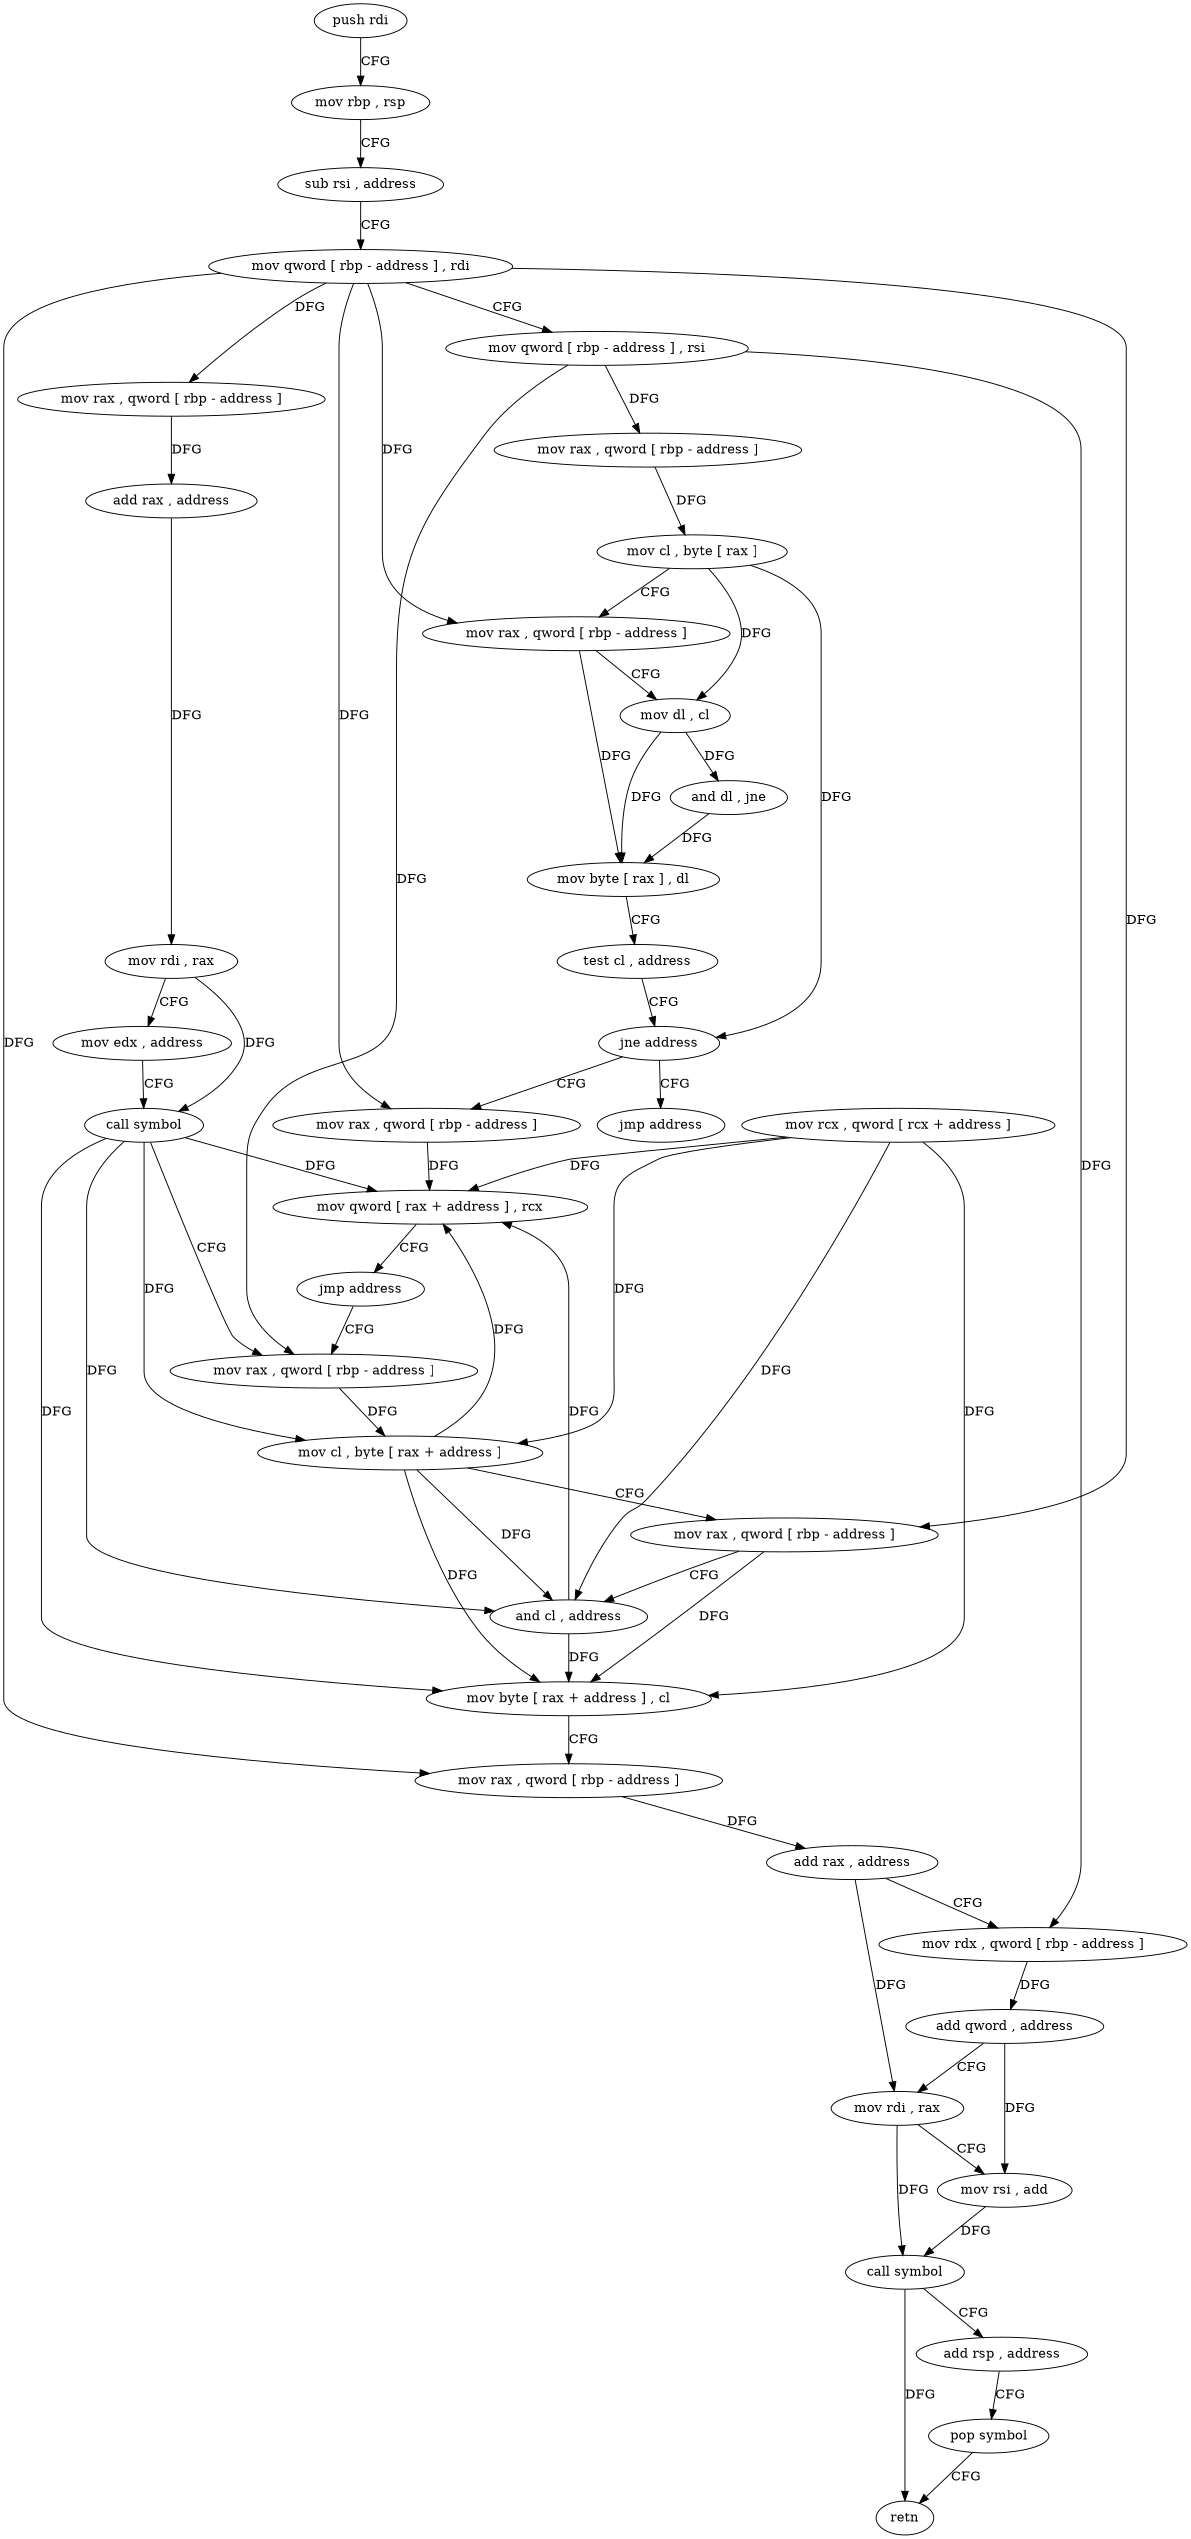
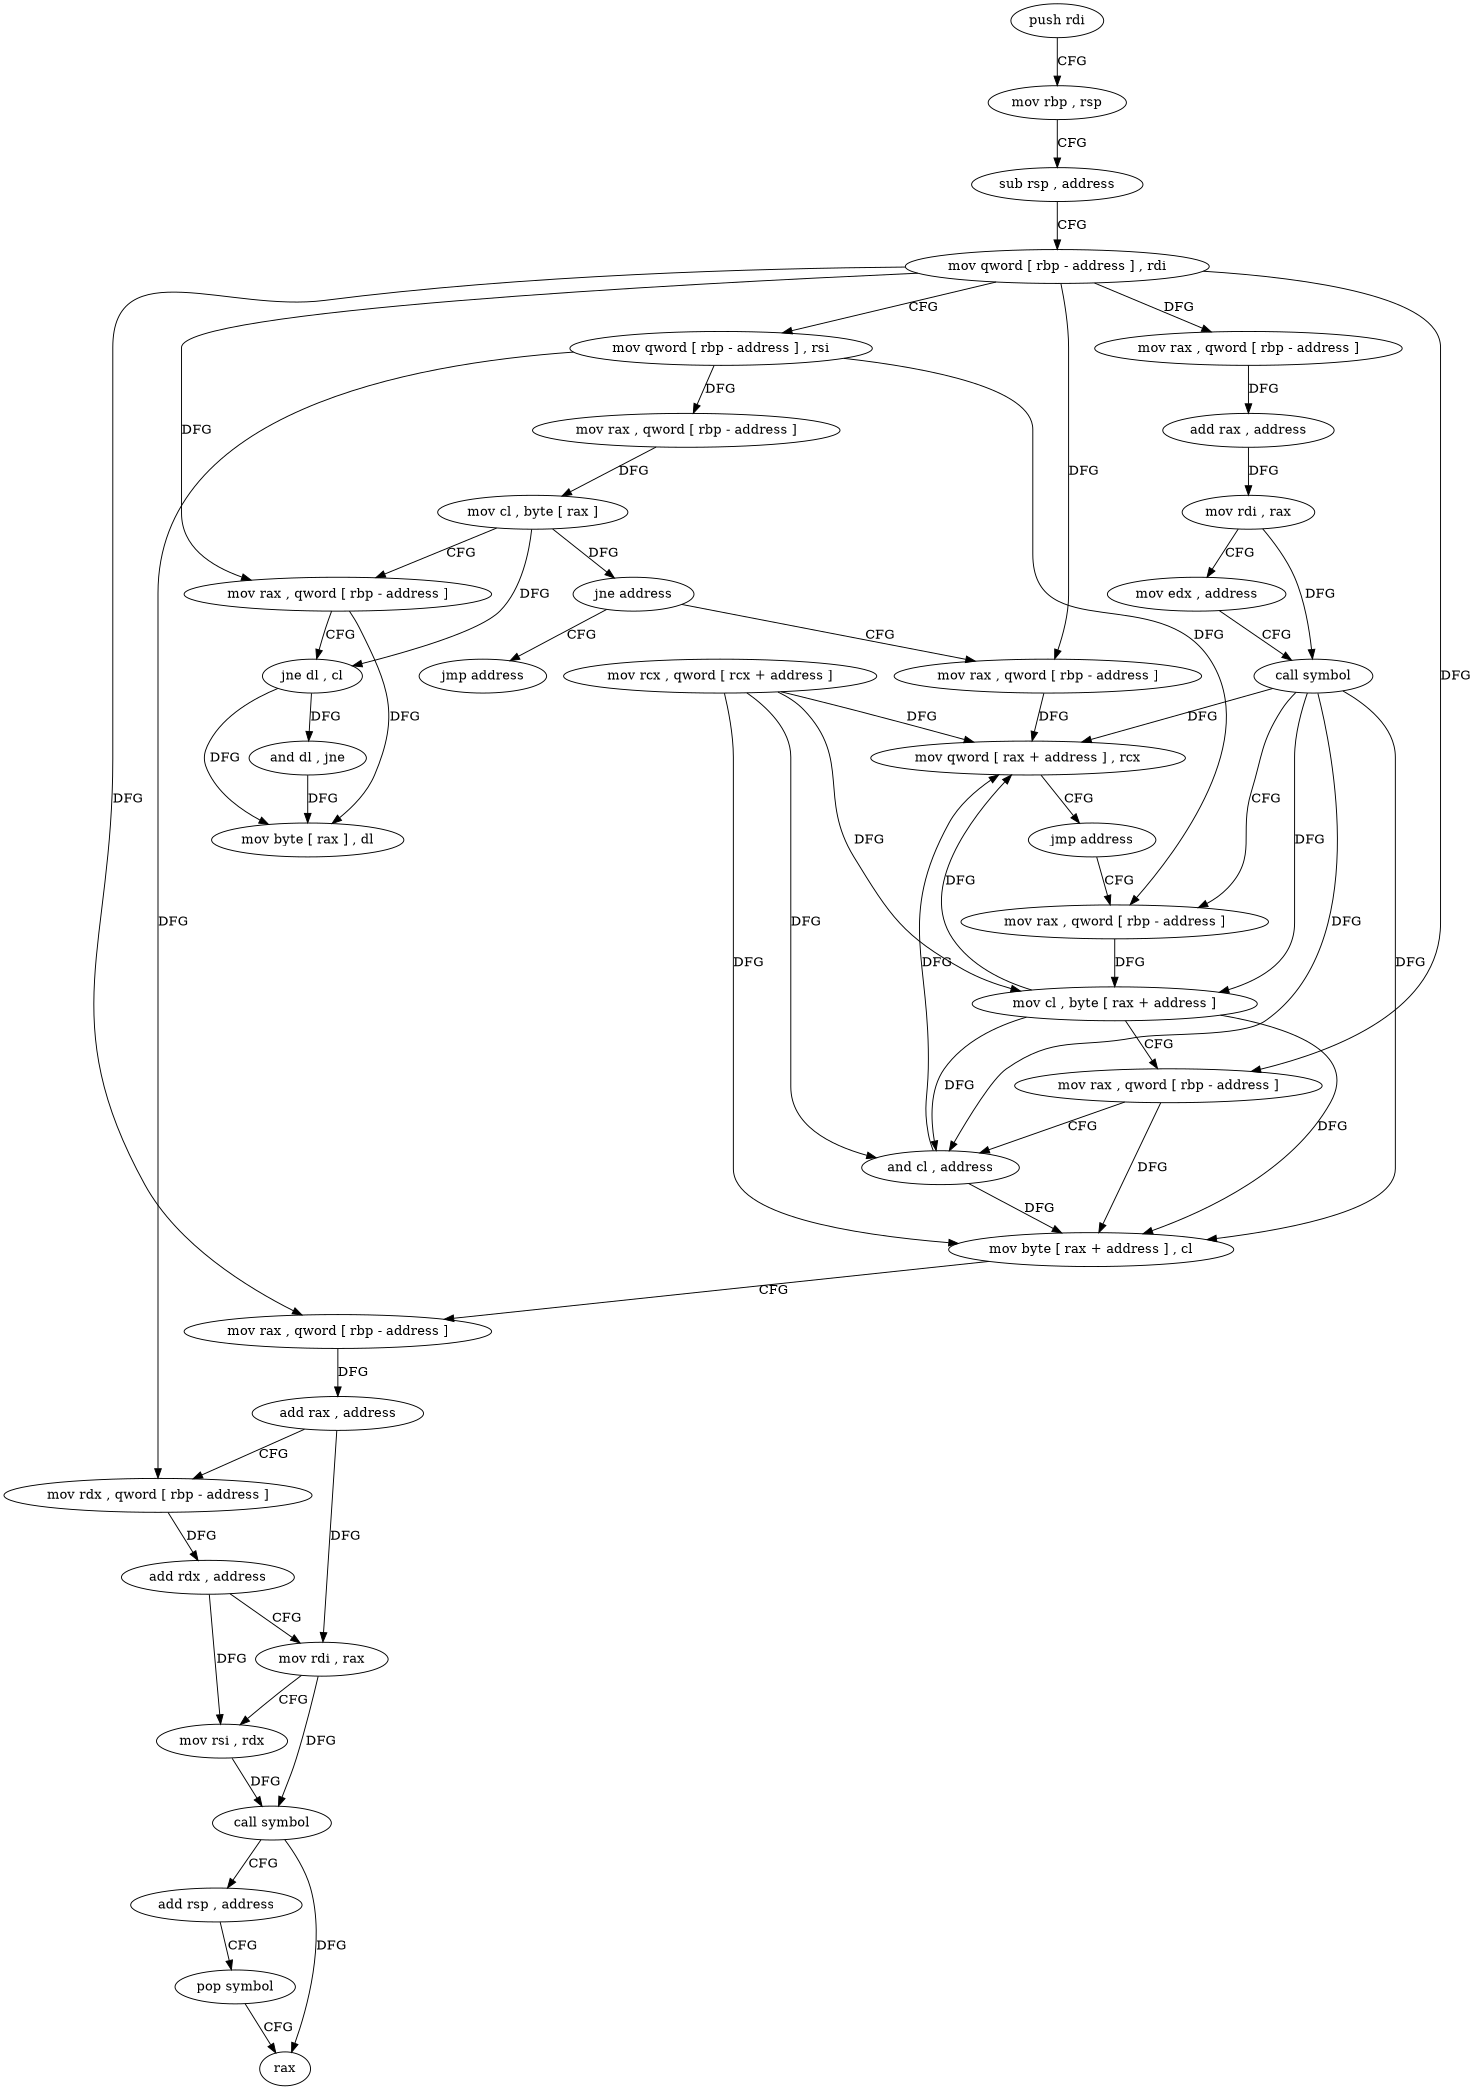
(361, 185) -> (1057, 185)
(675, 716) -> (312, 676)
(638, 961) -> none
(1005, 2026) -> (208, 1577)
(1005, 2190) -> (222, 1741)
(905, 2518) -> (285, 2069)
